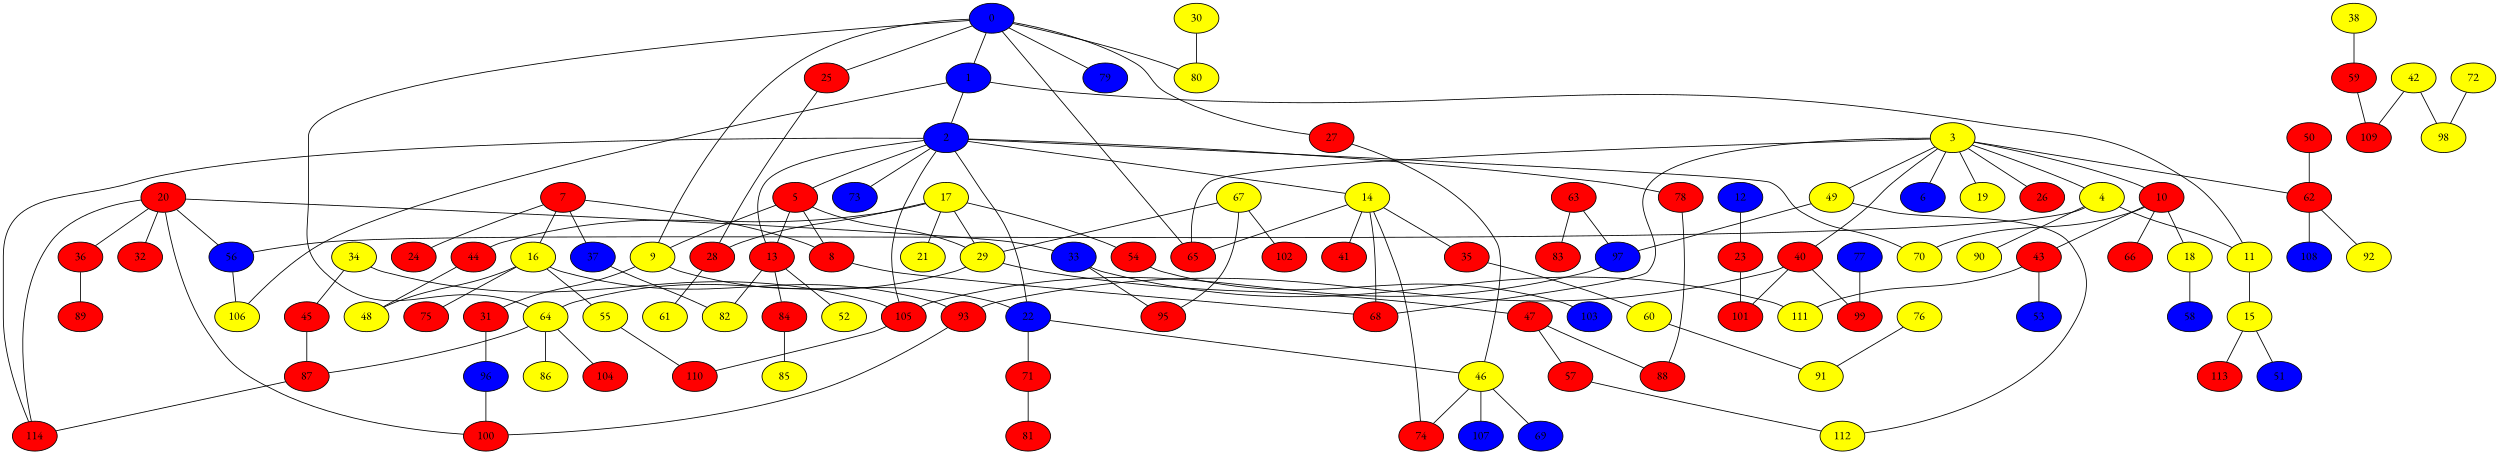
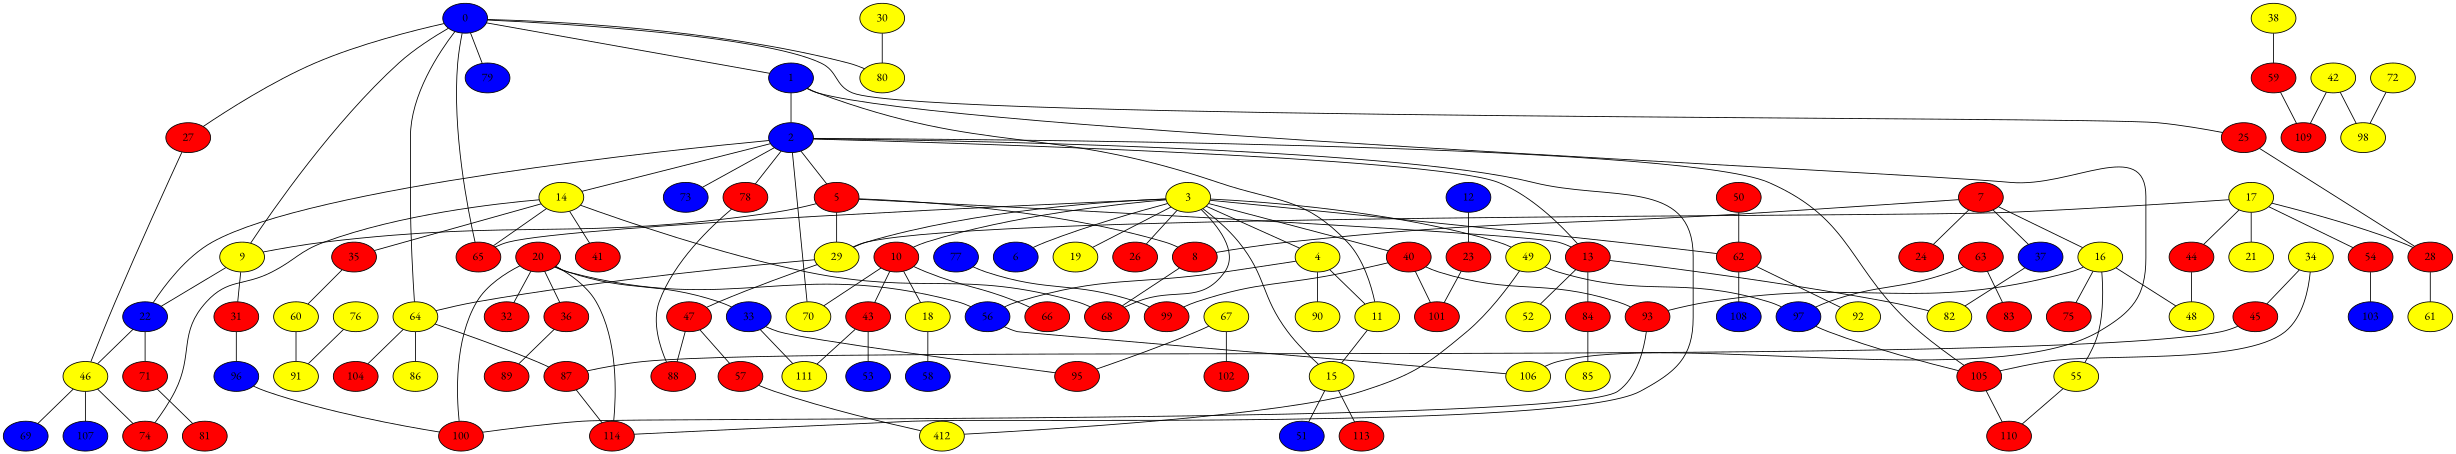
(1111, 227) -> (992, 215)
none -> (1261, 280)
(1842, 436) -> (942, 436)
